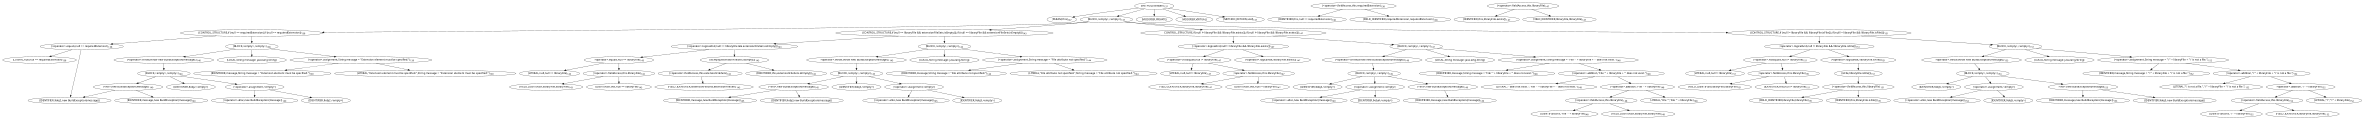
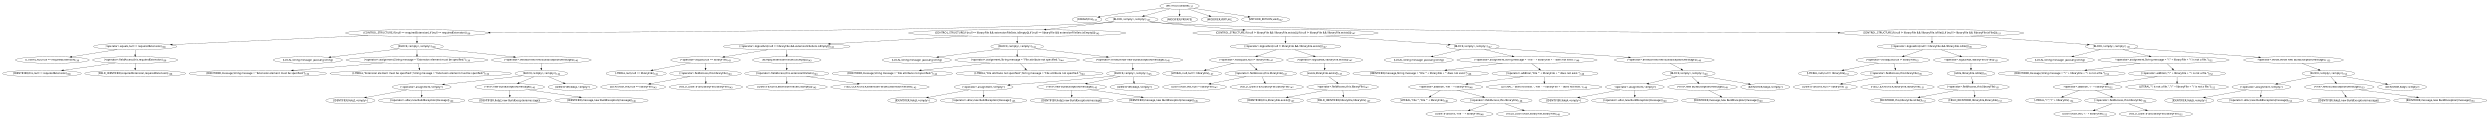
(759, 66) -> (787, 79)
(76, 73) -> (135, 52)
none -> (1325, 74)
